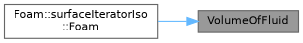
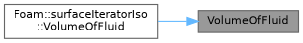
(81, 21) -> (81, 21)
